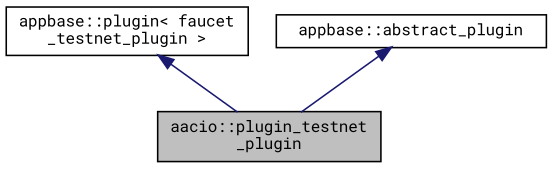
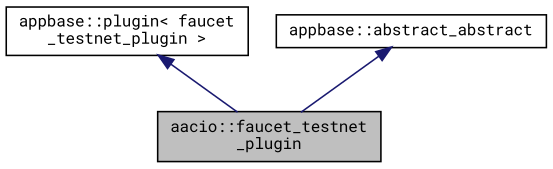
(411, 31) -> (411, 31)
(269, 137) -> (269, 137)
